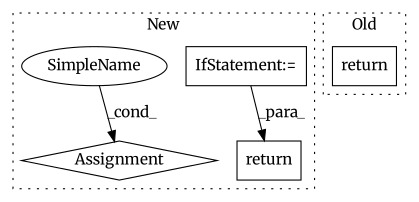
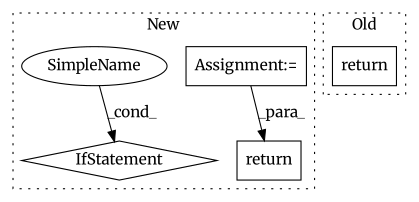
(246, 66) -> (246, 66)
(119, 161) -> (119, 161)
